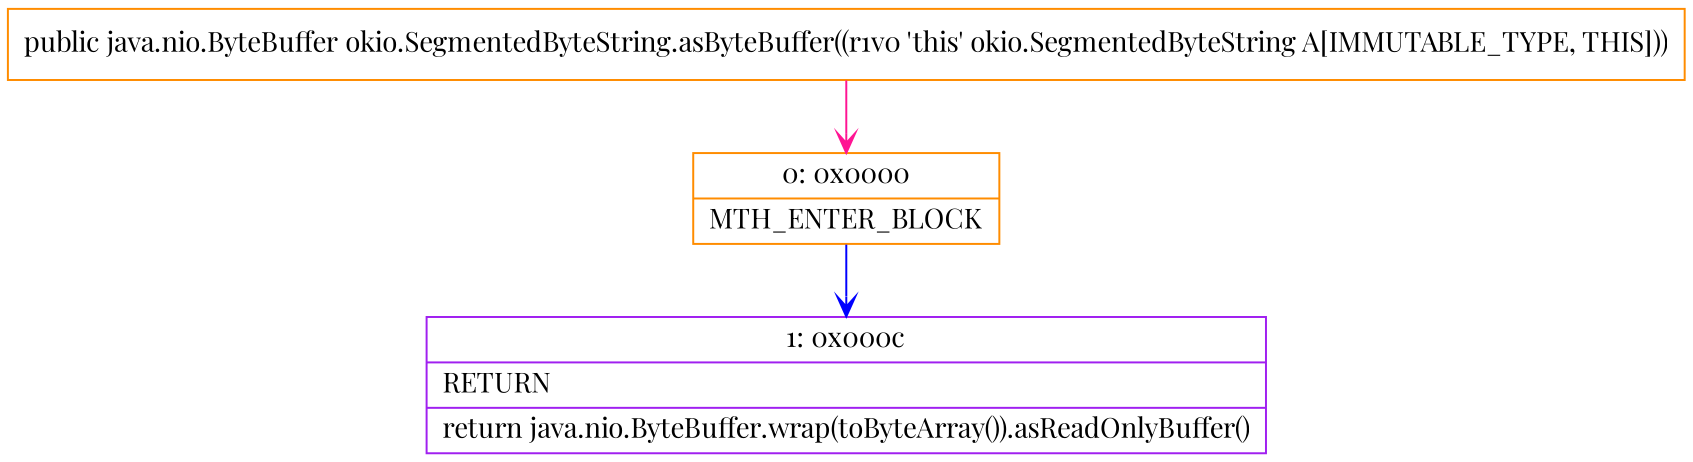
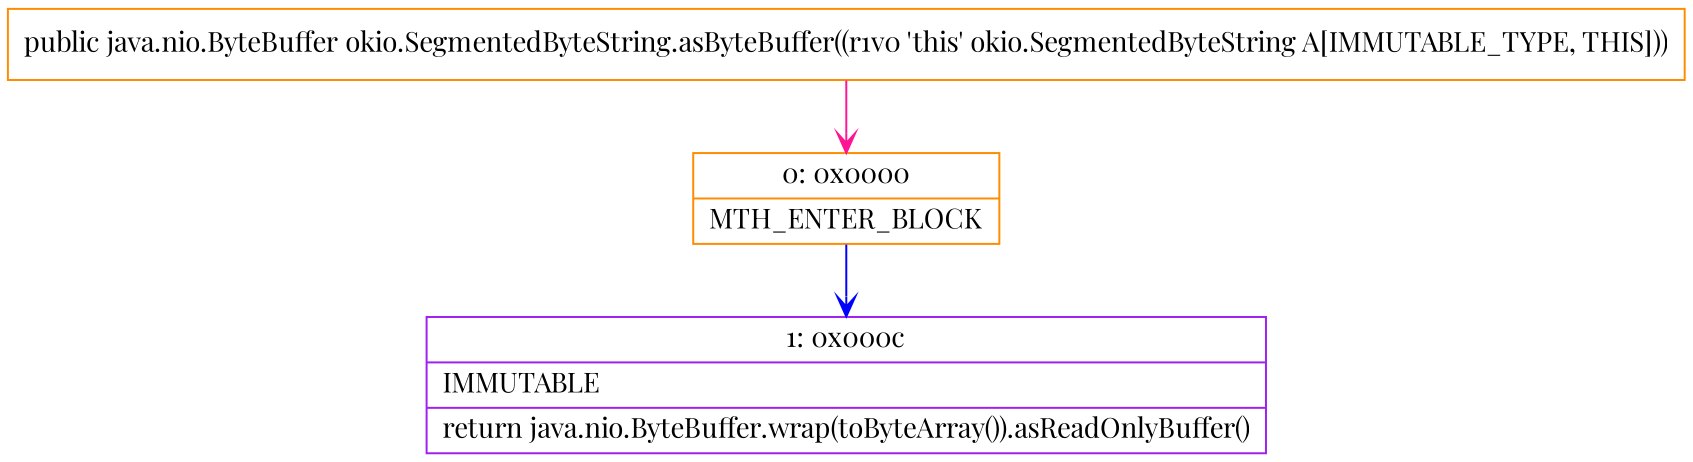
(497, 384) -> (521, 384)
